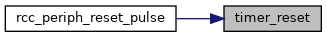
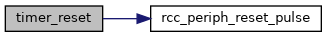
(193, 19) -> (120, 19)
